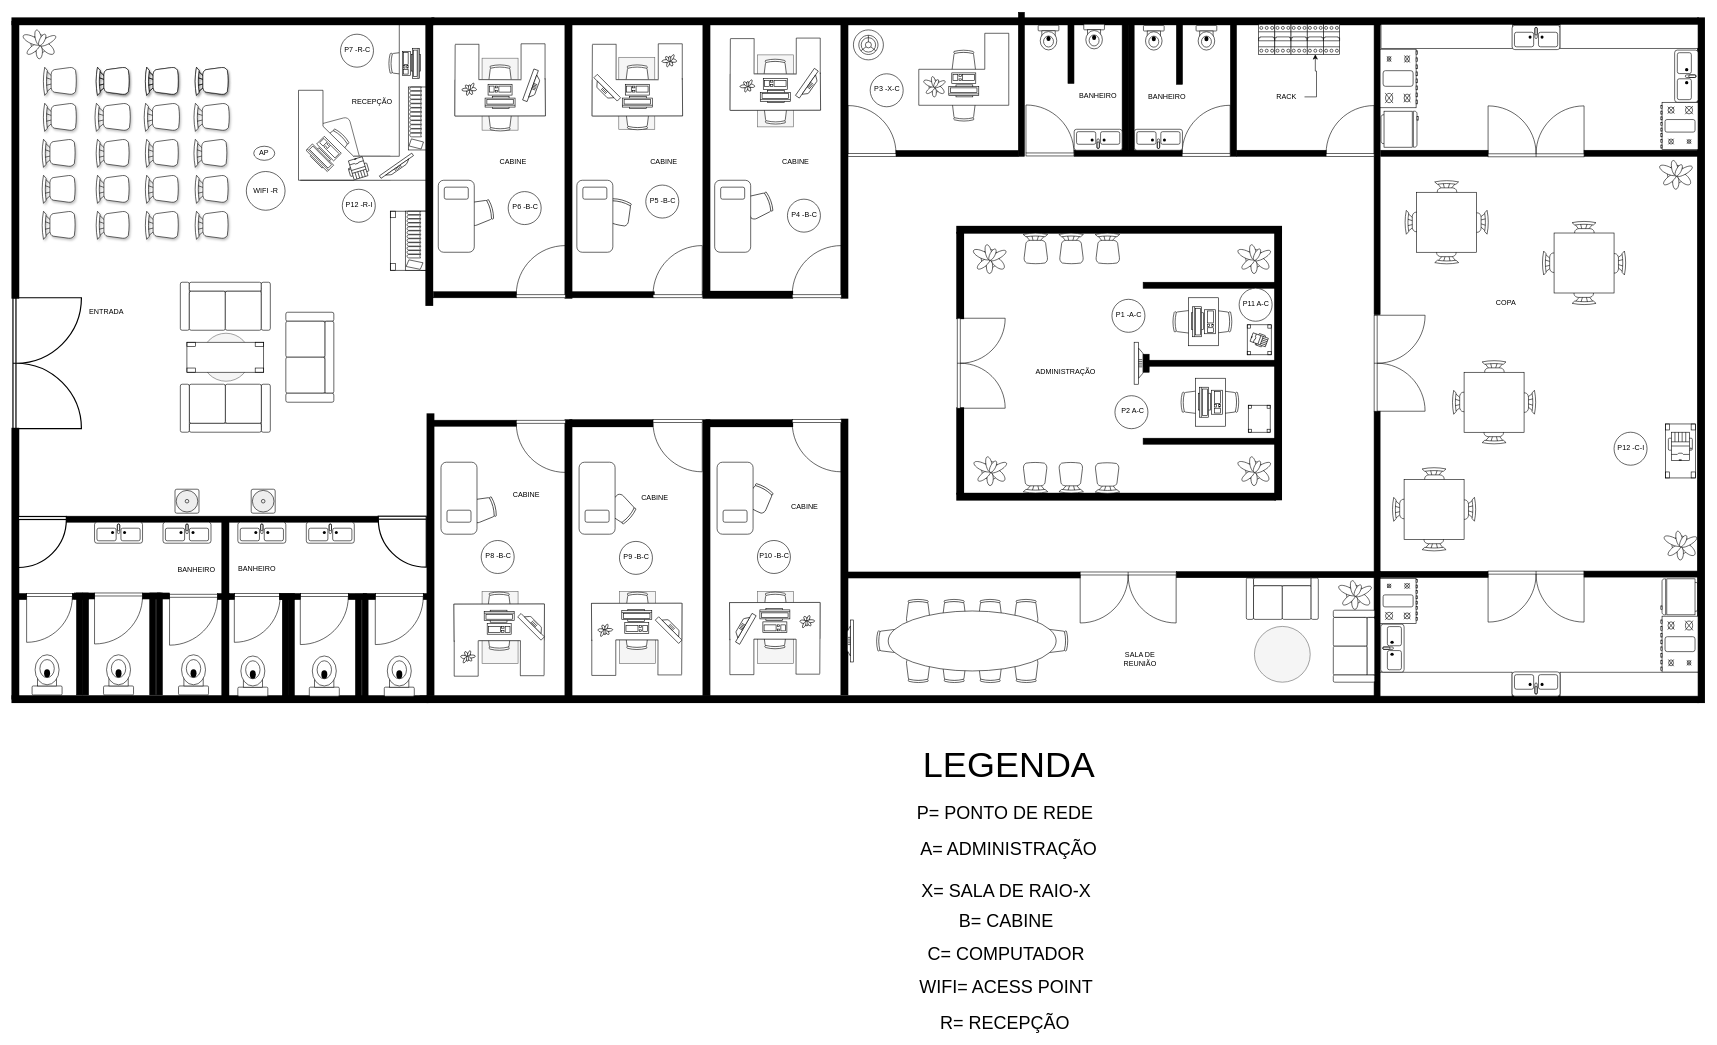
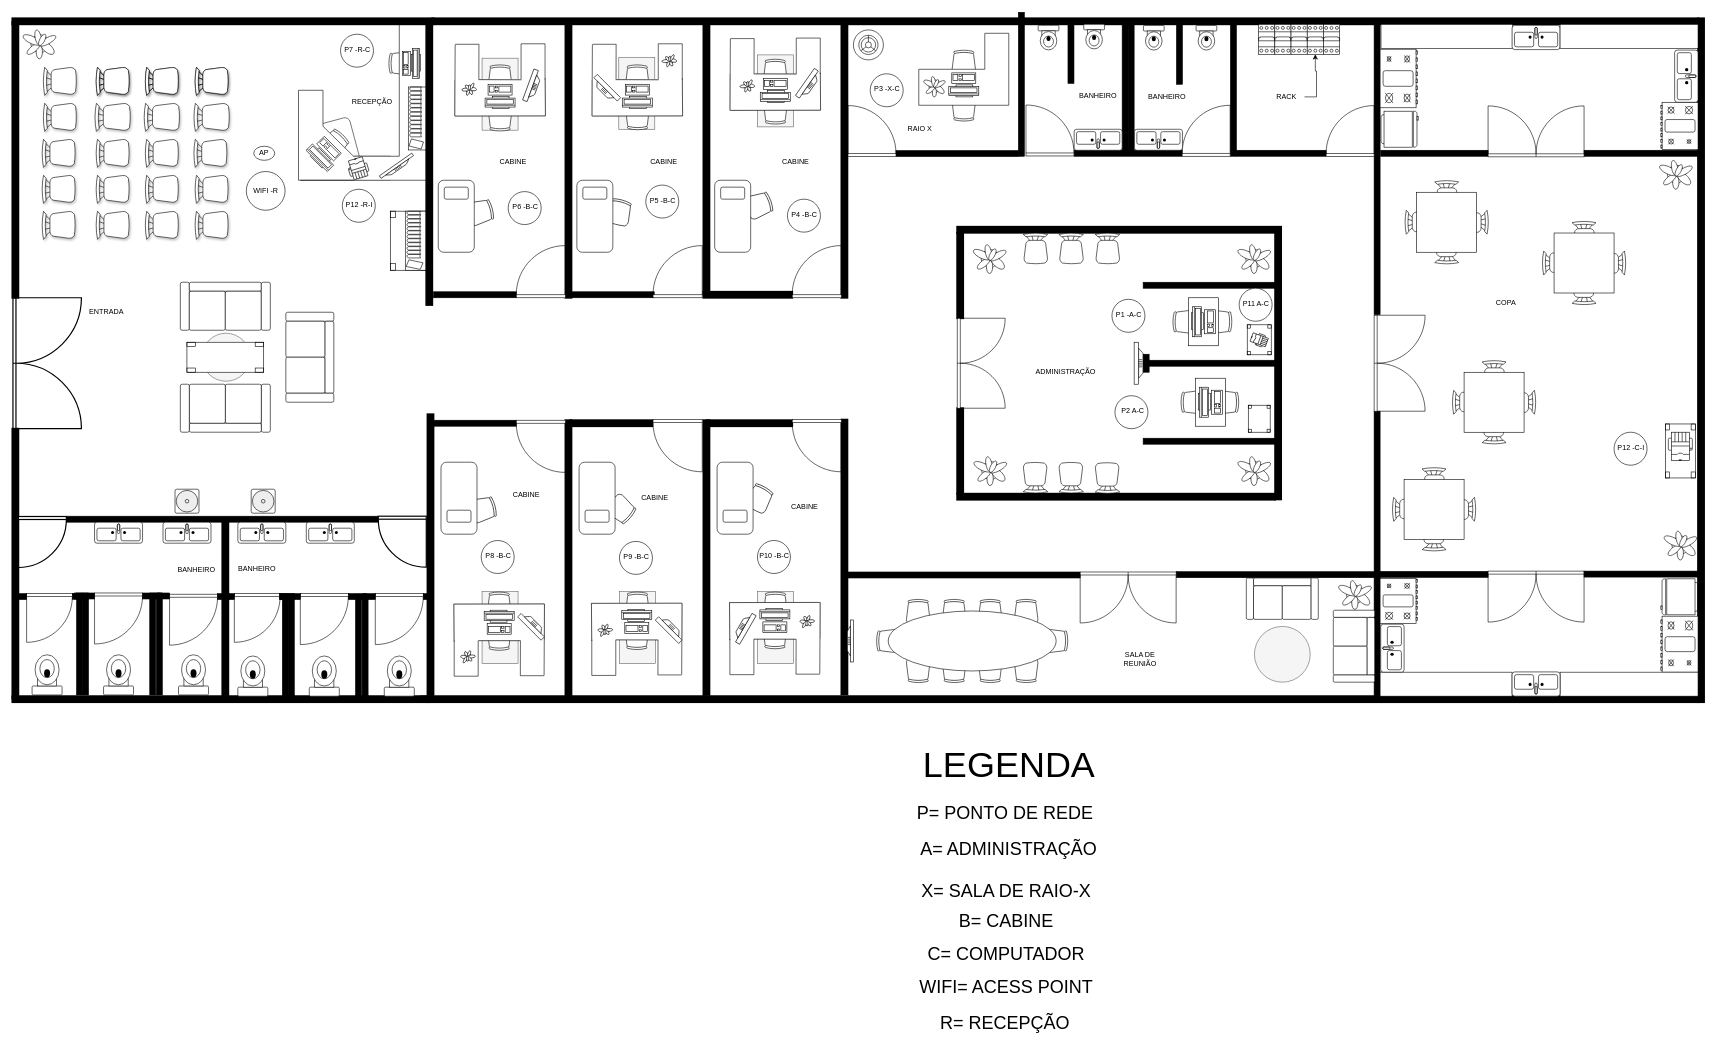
none -> (920, 129)
